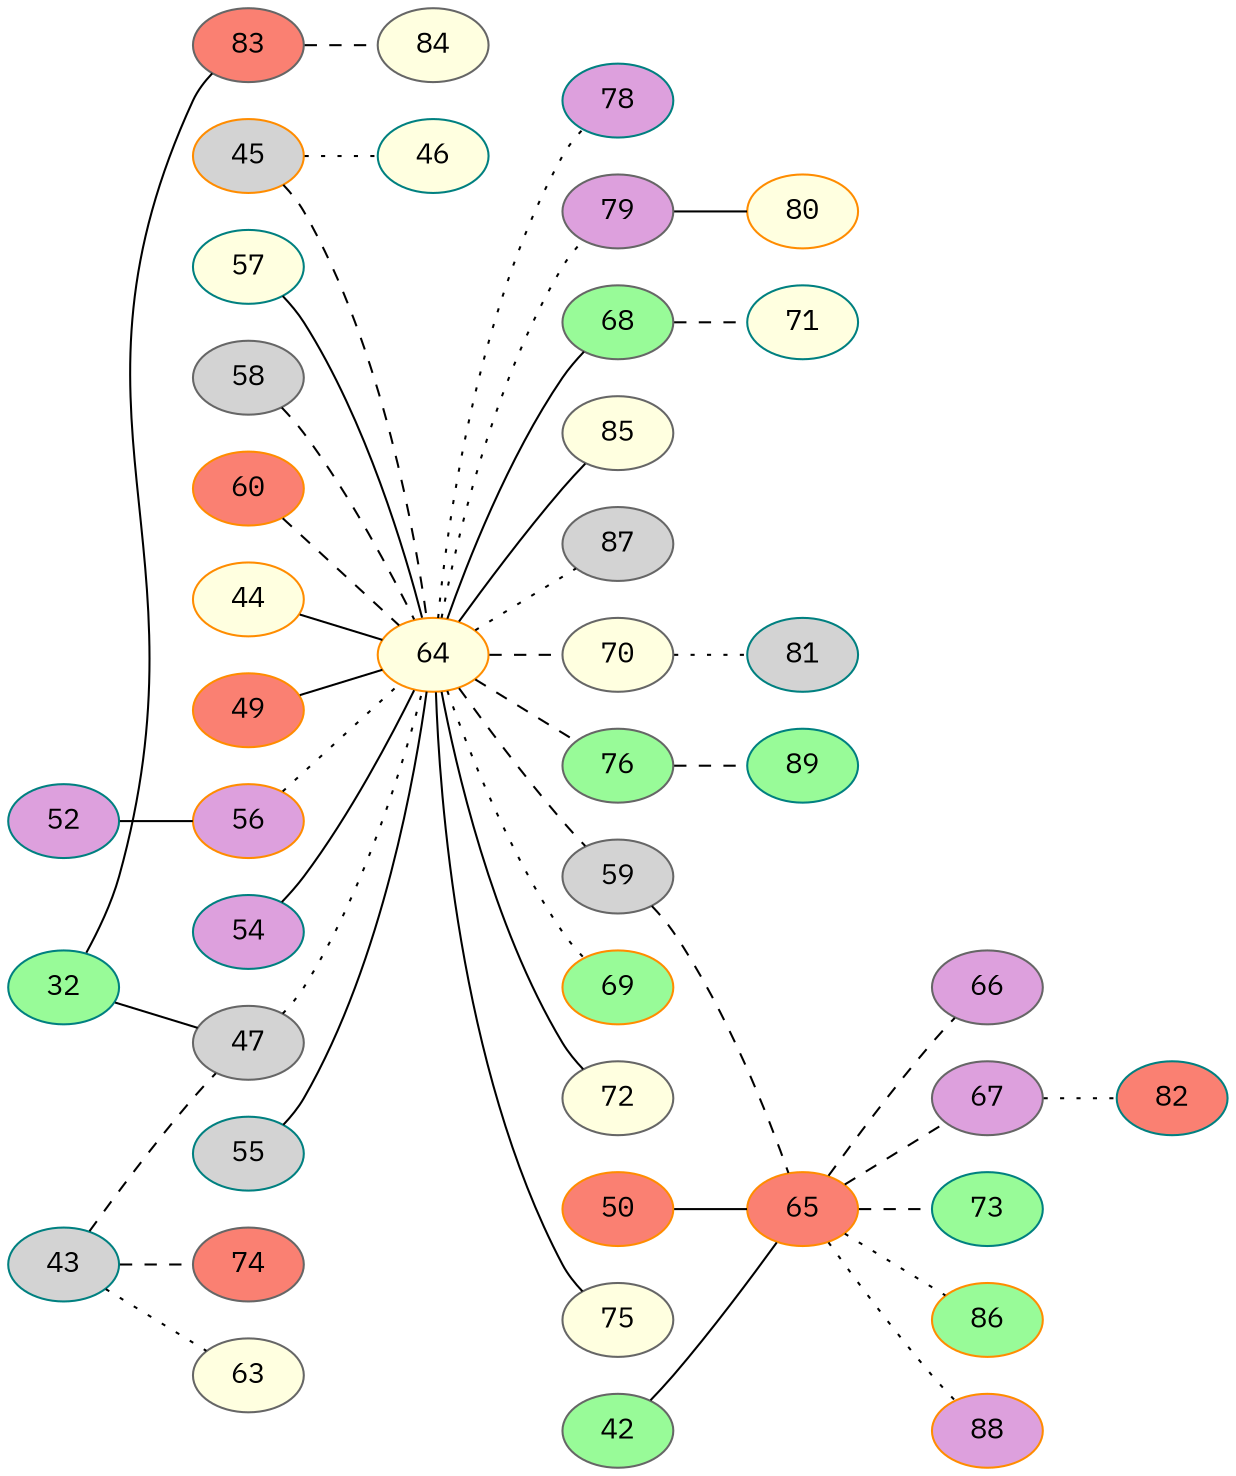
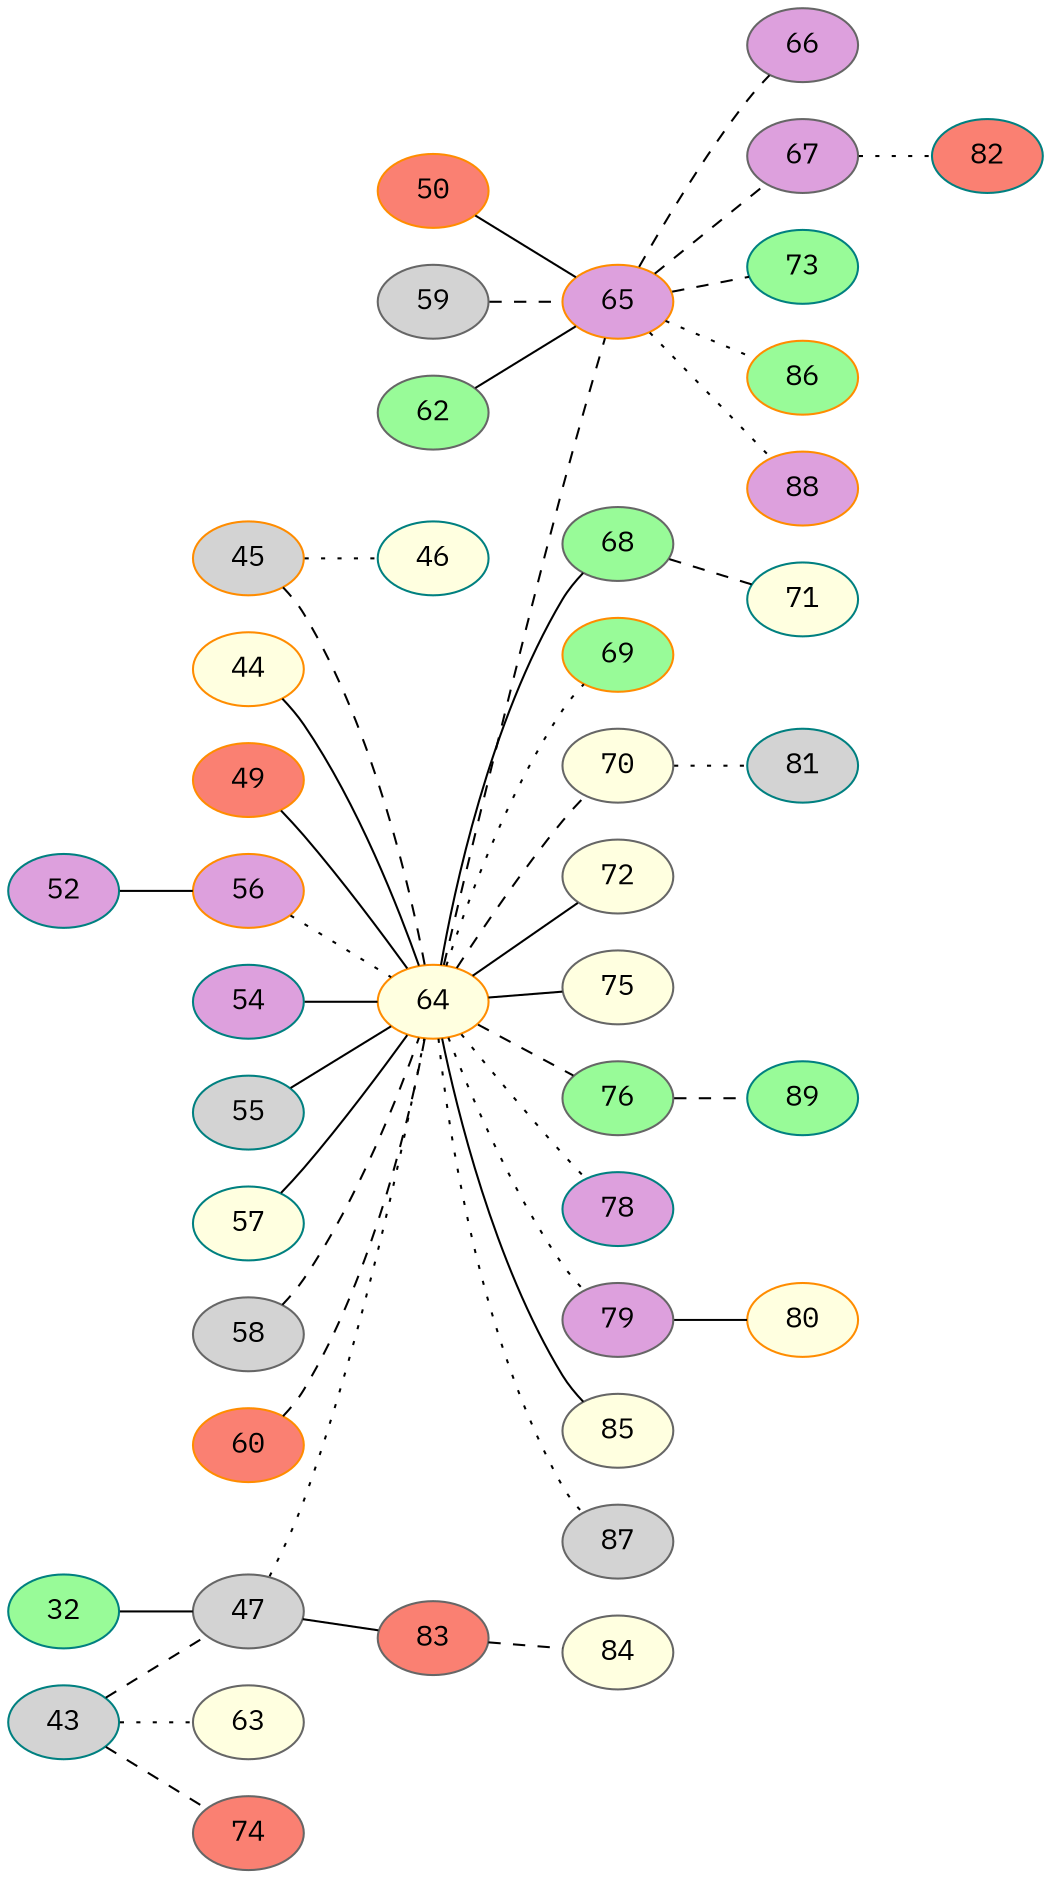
(139, 510) -> (341, 1625)
(520, 769) -> (521, 651)
(803, 1209) -> (618, 302)
(618, 1431) -> (433, 413)
